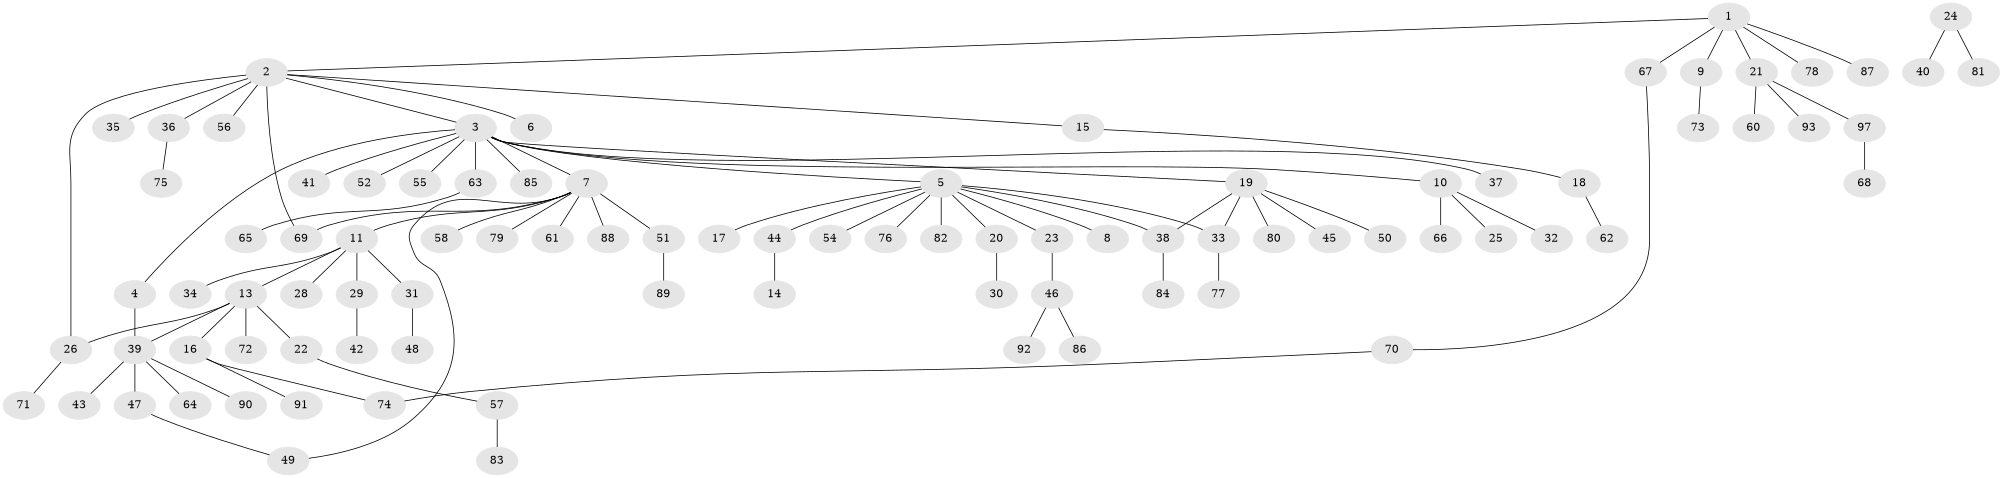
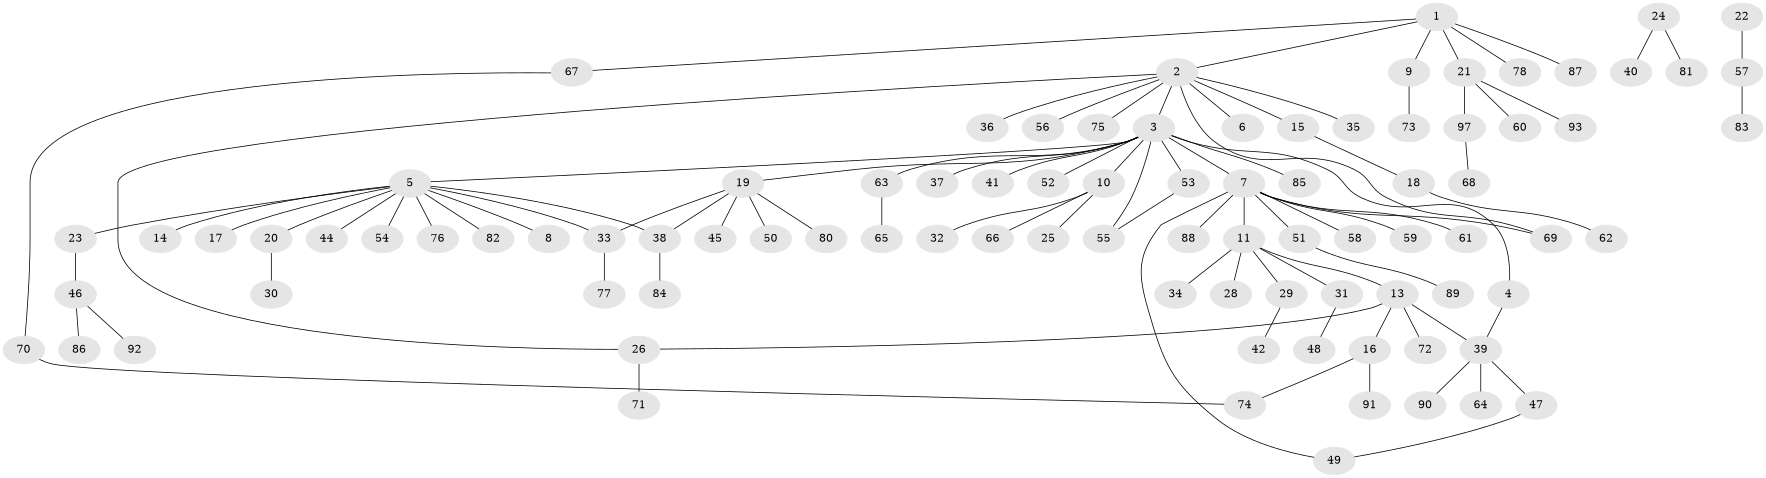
(165, 156) -> (1138, 100)
none -> (1189, 183)
(497, 239) -> (1411, 239)
(775, 267) -> (228, 214)
(274, 322) -> none
(79, 405) -> none
